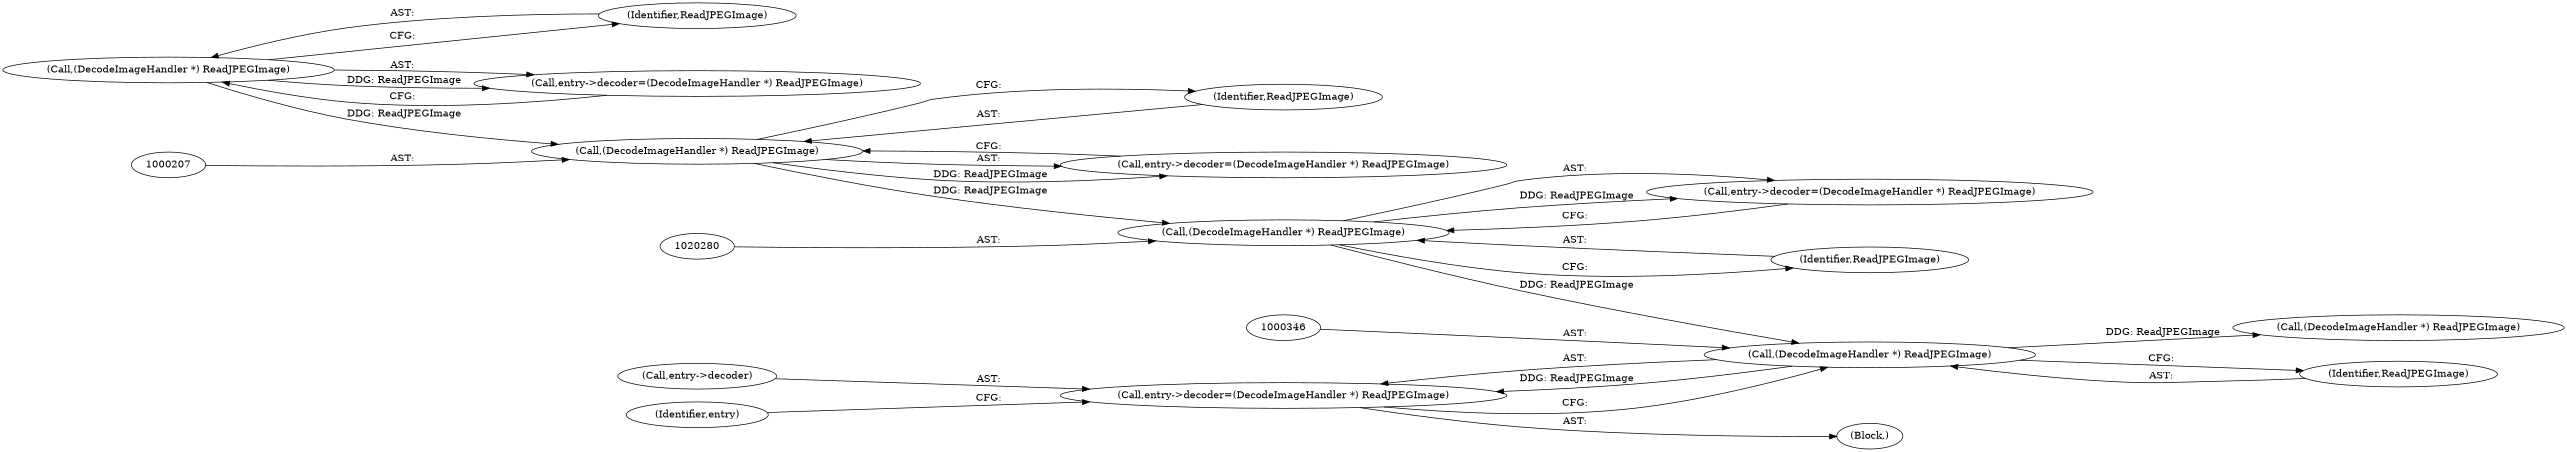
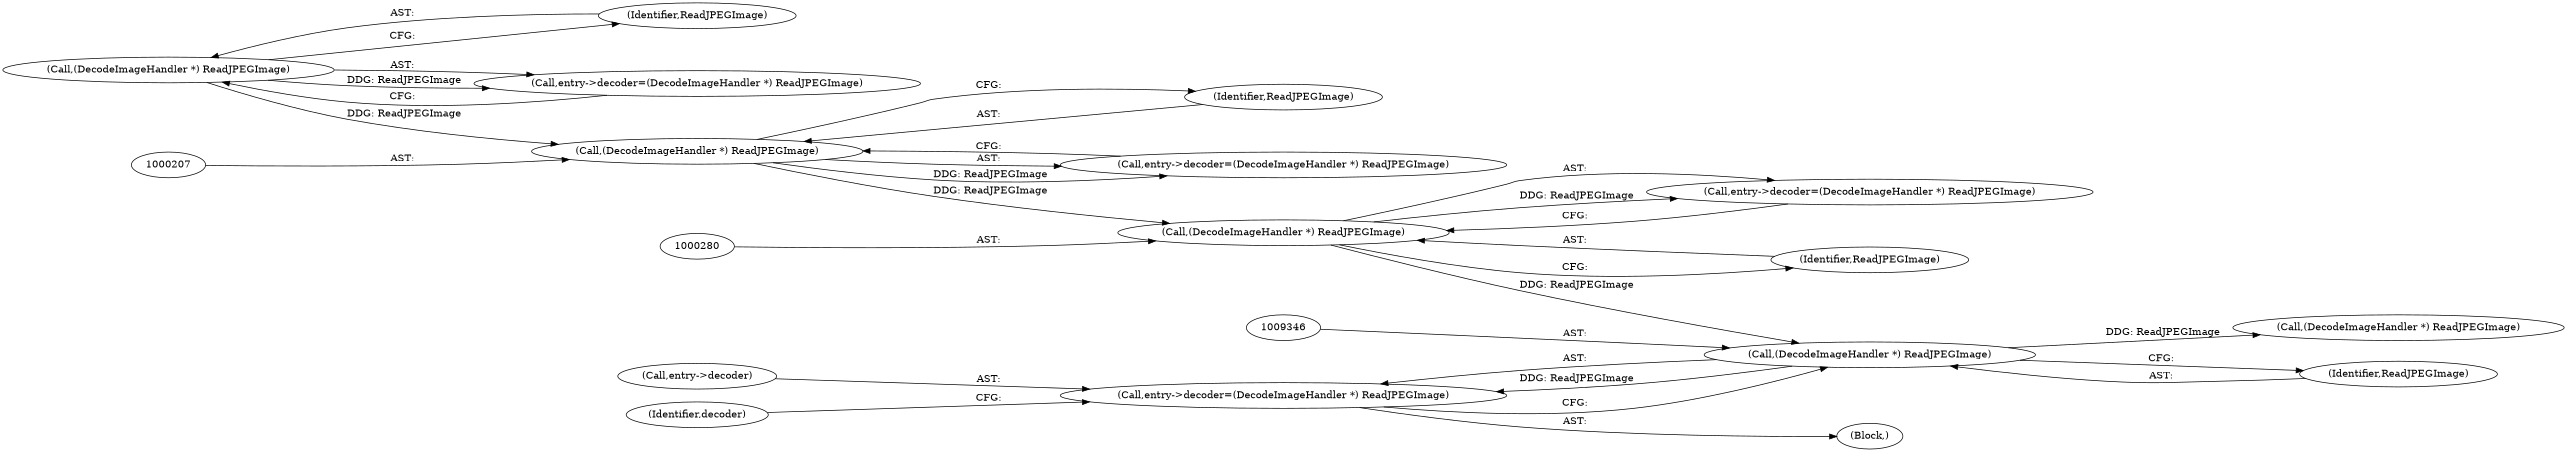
(697, 246) -> (697, 246)
(1284, 328) -> (1284, 328)
(697, 415) -> (697, 415)
